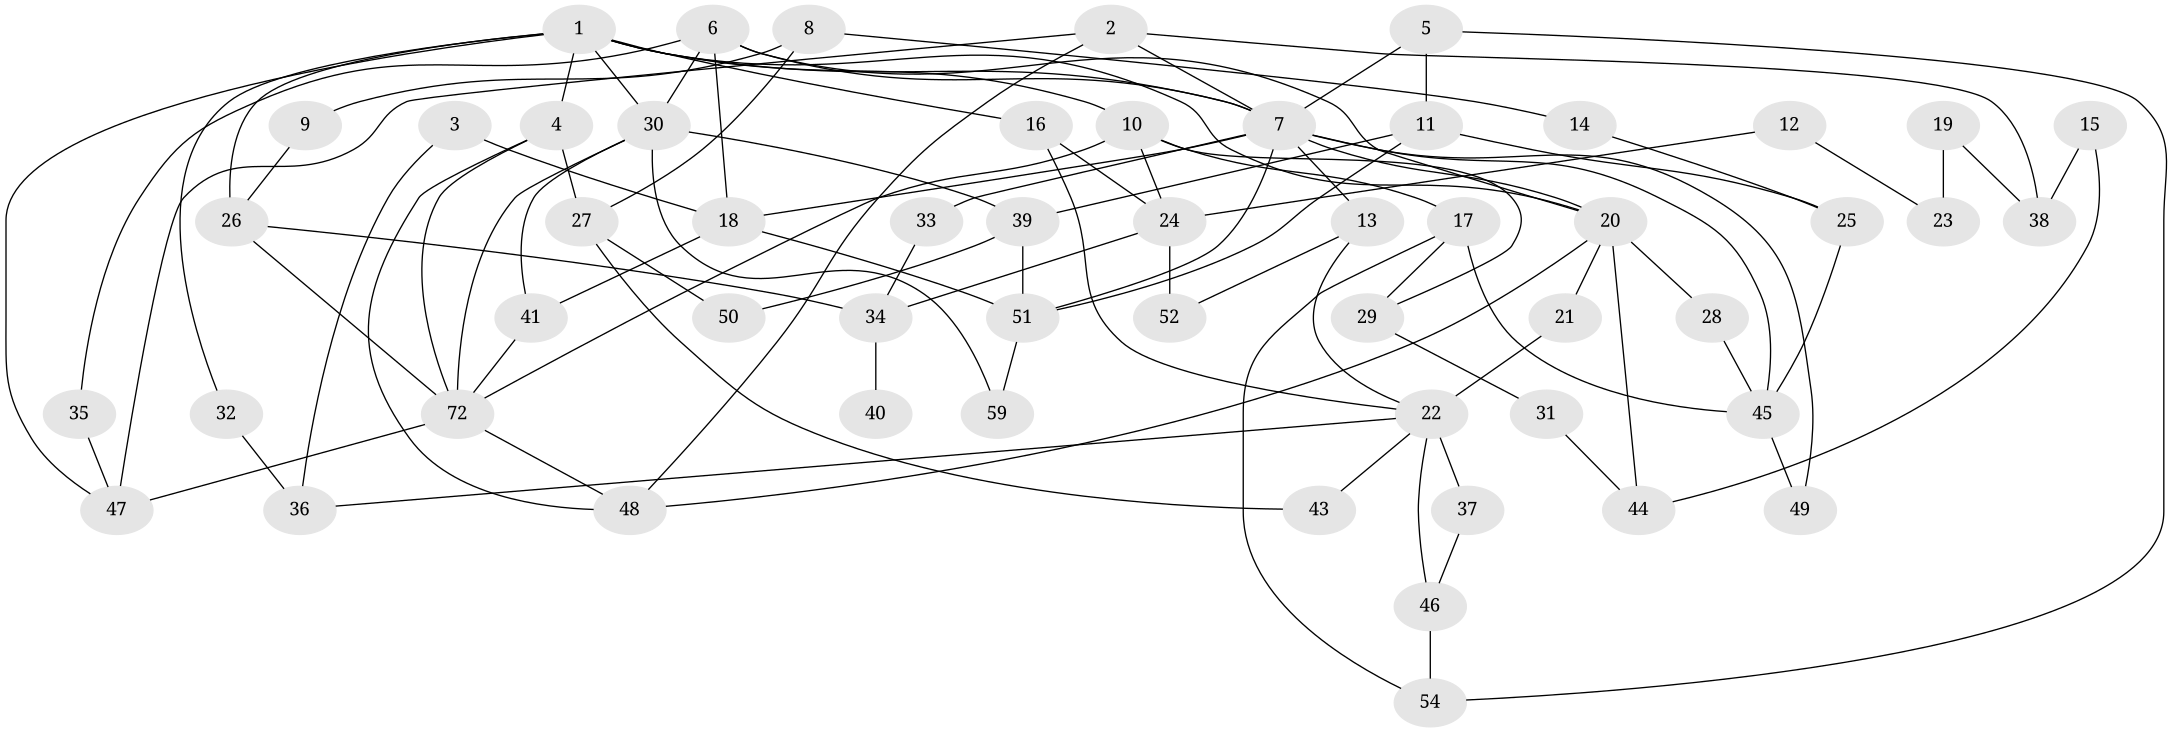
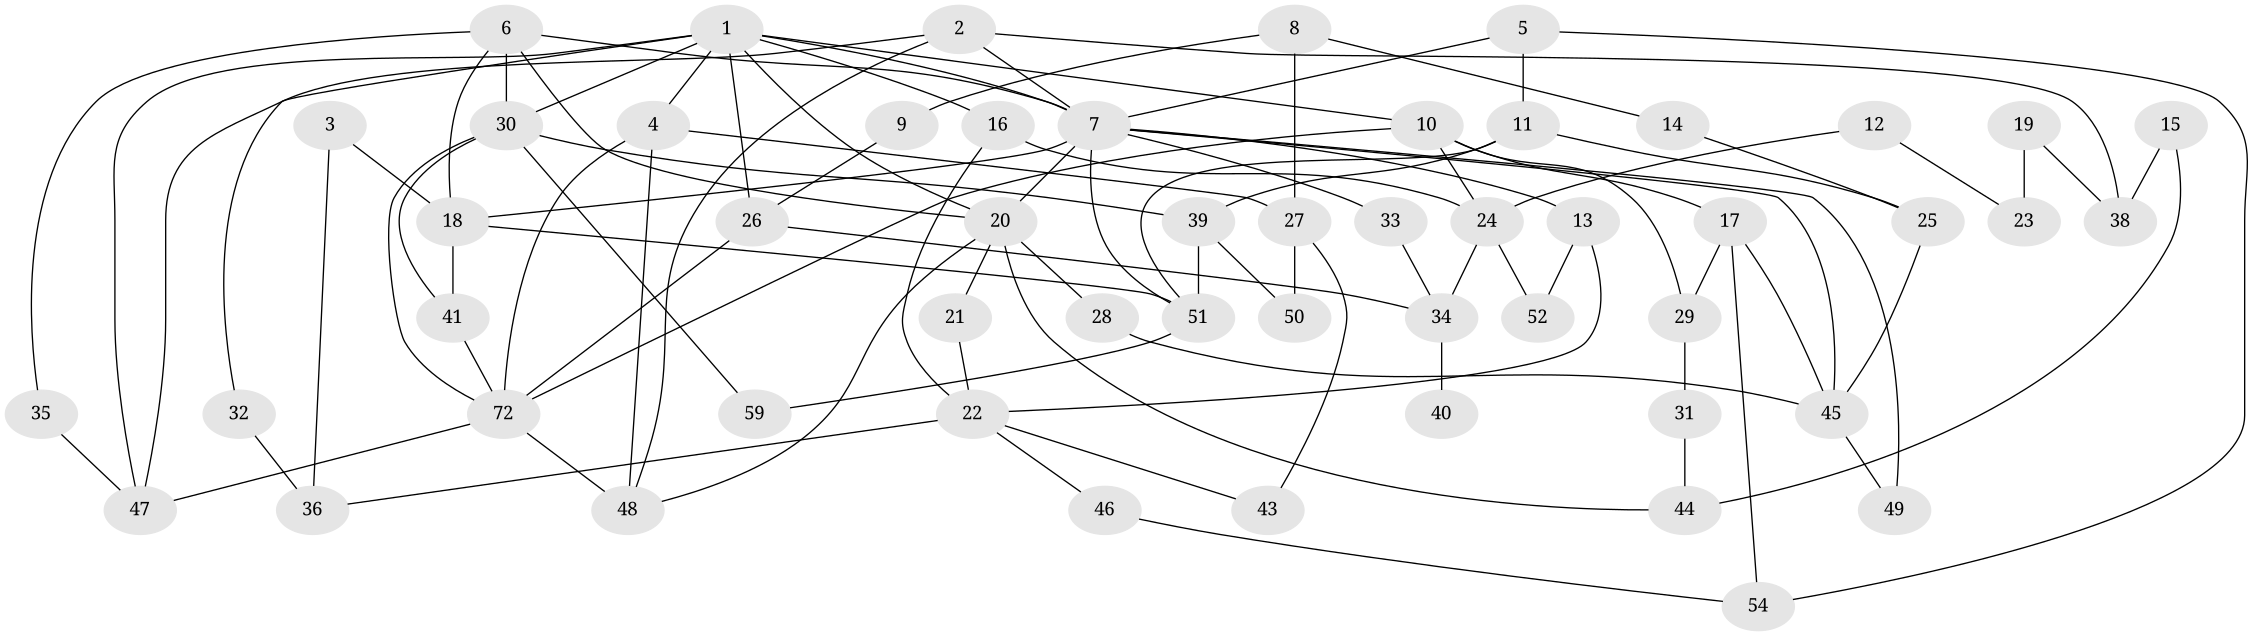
(1468, 510) -> none
